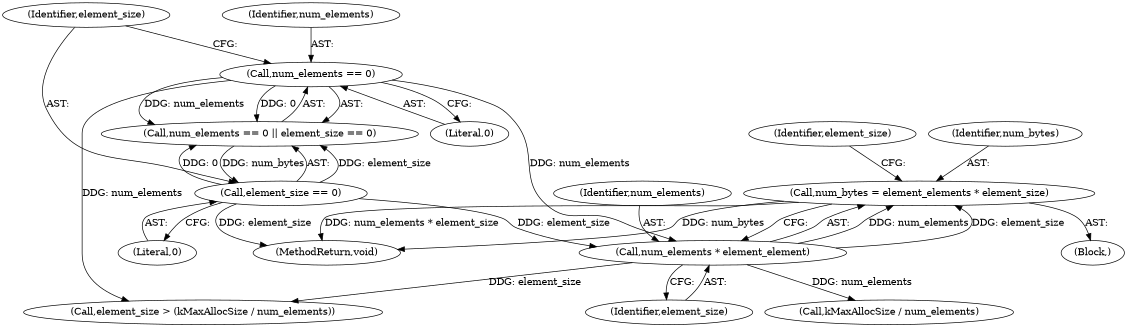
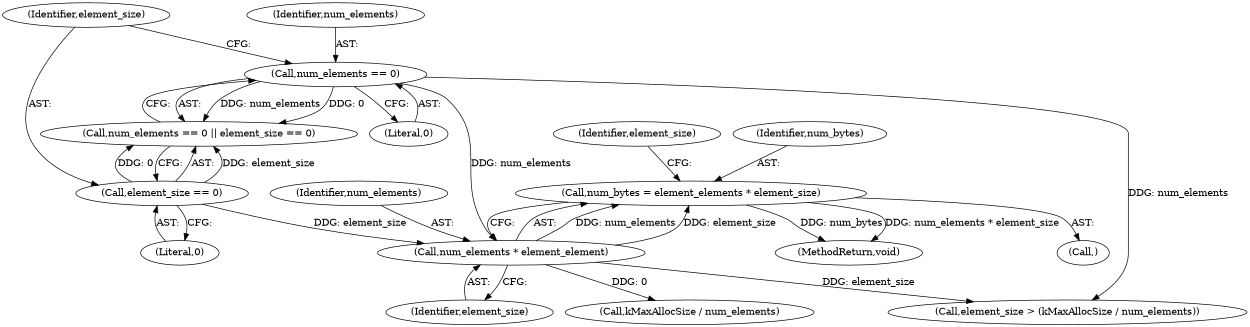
(316, 104) -> (160, 104)
(264, 164) -> (172, 164)
(222, 231) -> none
(1093, 253) -> (1083, 253)
(862, 283) -> (629, 283)
